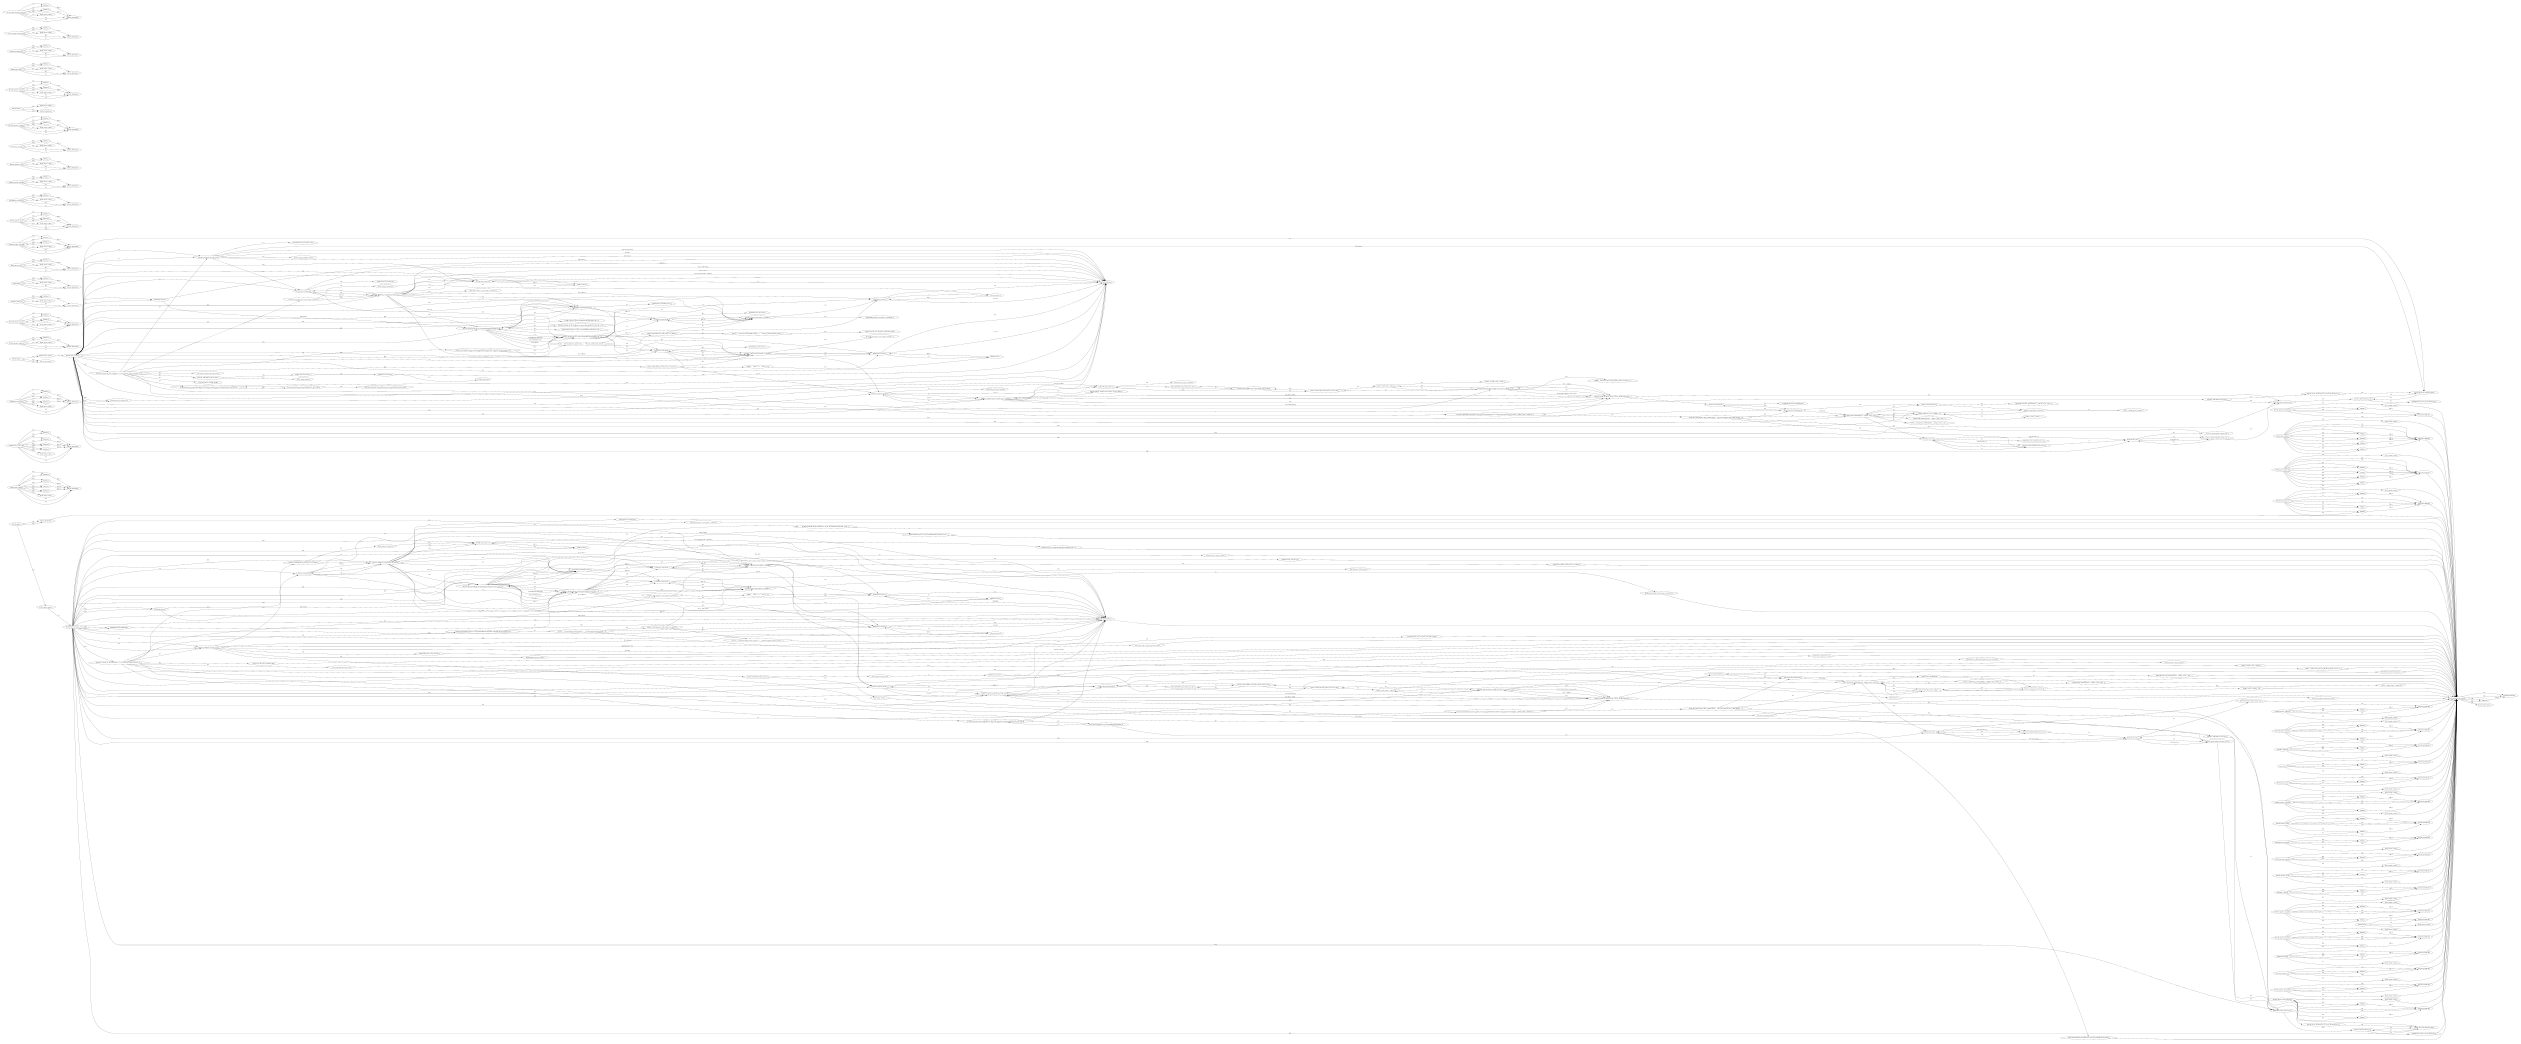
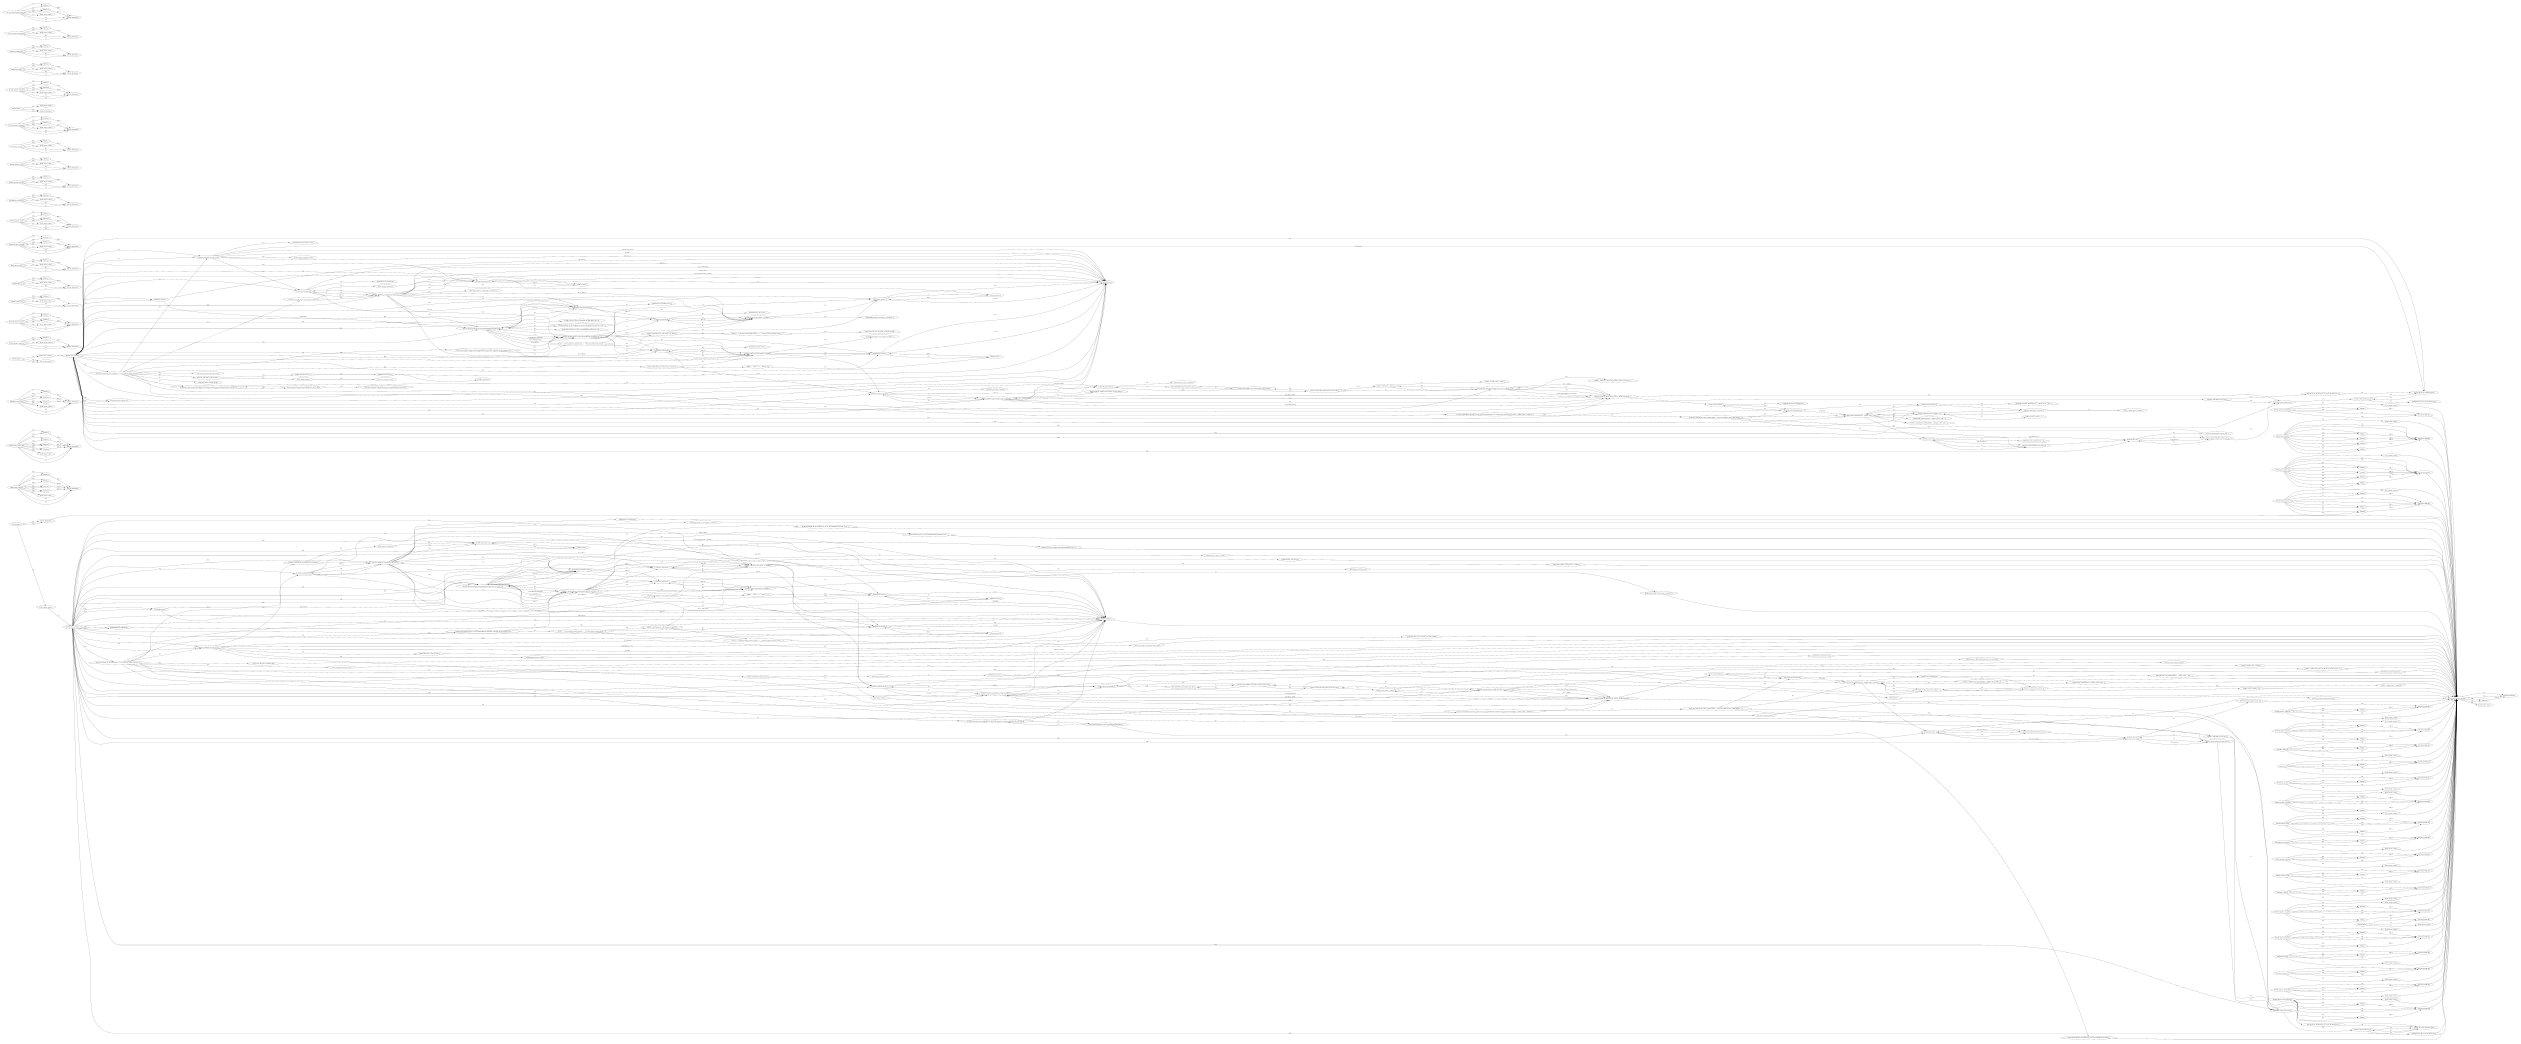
none -> (385, 379)
